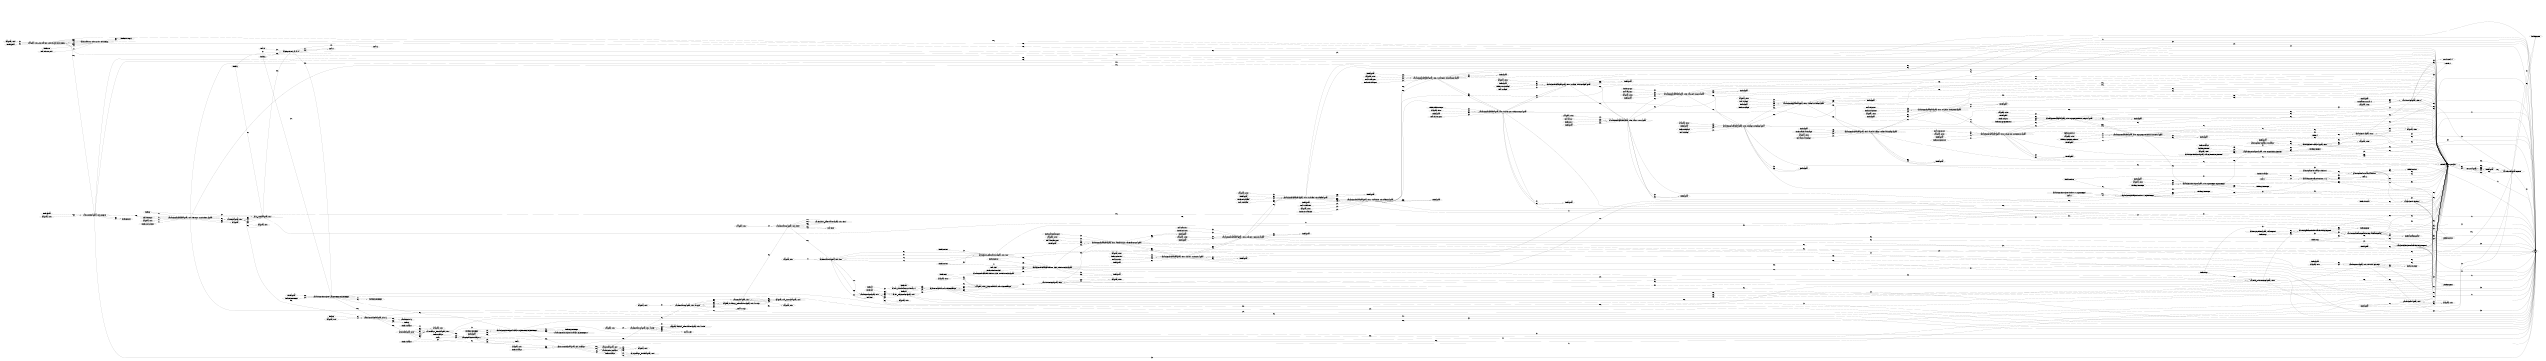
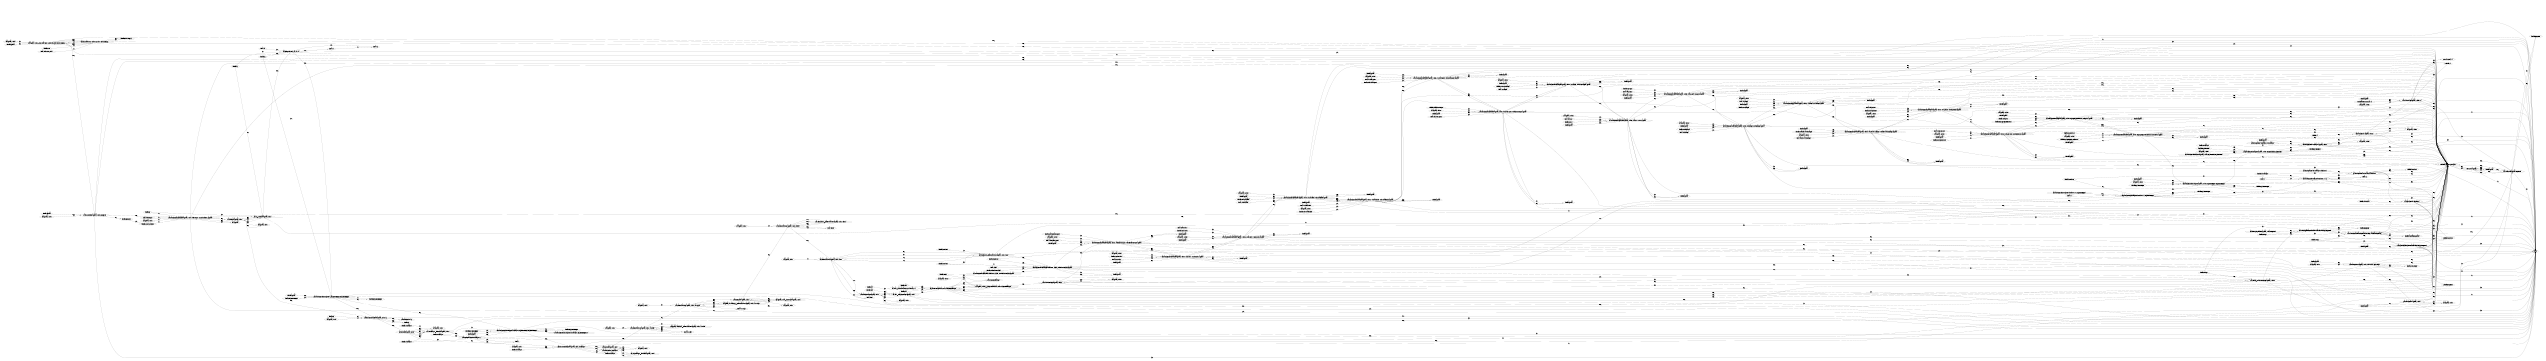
(312, 49) -> (353, 48)
(109, 219) -> (136, 222)
none -> (994, 280)
(1472, 314) -> none
(438, 338) -> none
